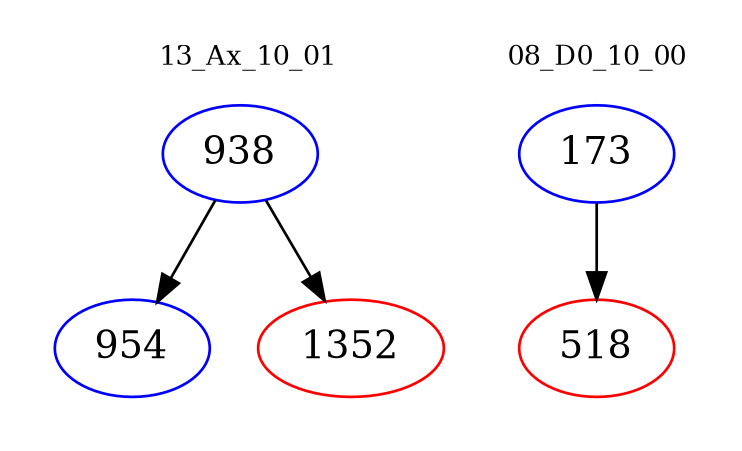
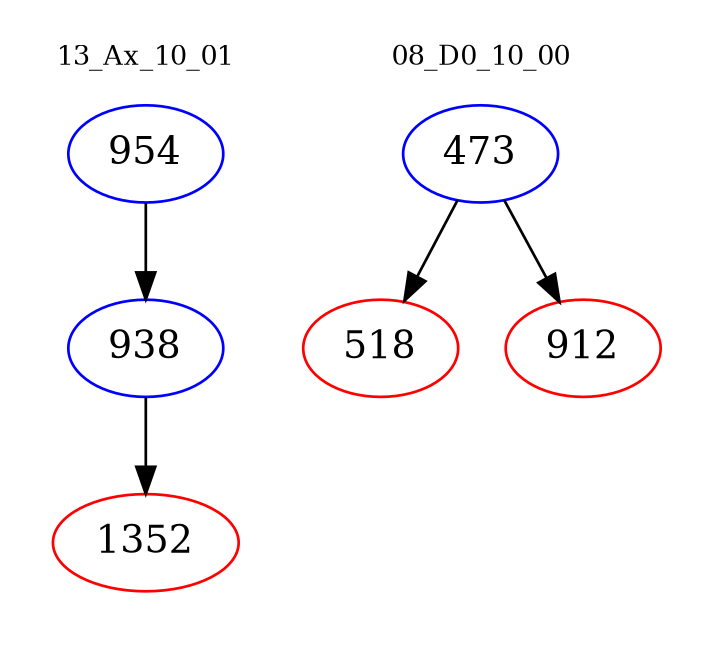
(597, 154) -> (481, 154)
(193, 239) -> (146, 238)
none -> (583, 348)
